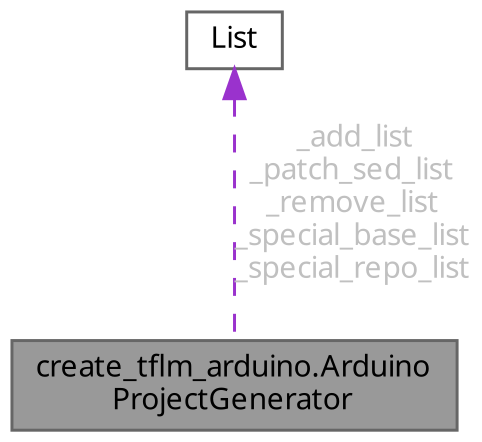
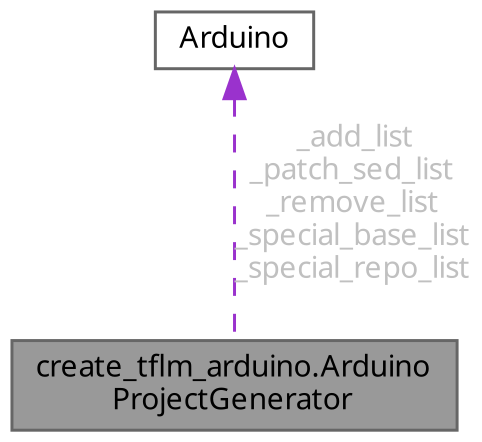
(235, 40) -> (235, 40)
